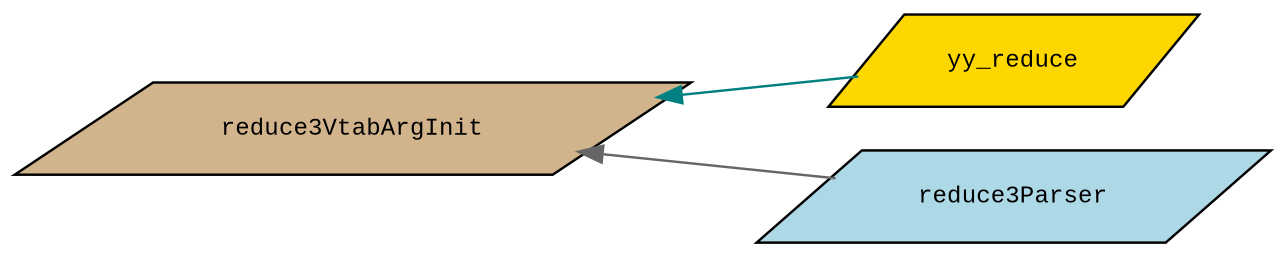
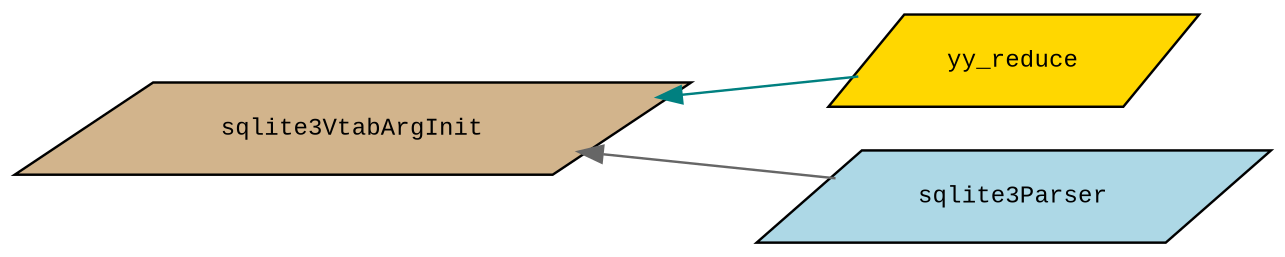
(353, 129) -> (353, 129)
(1014, 197) -> (1014, 197)
